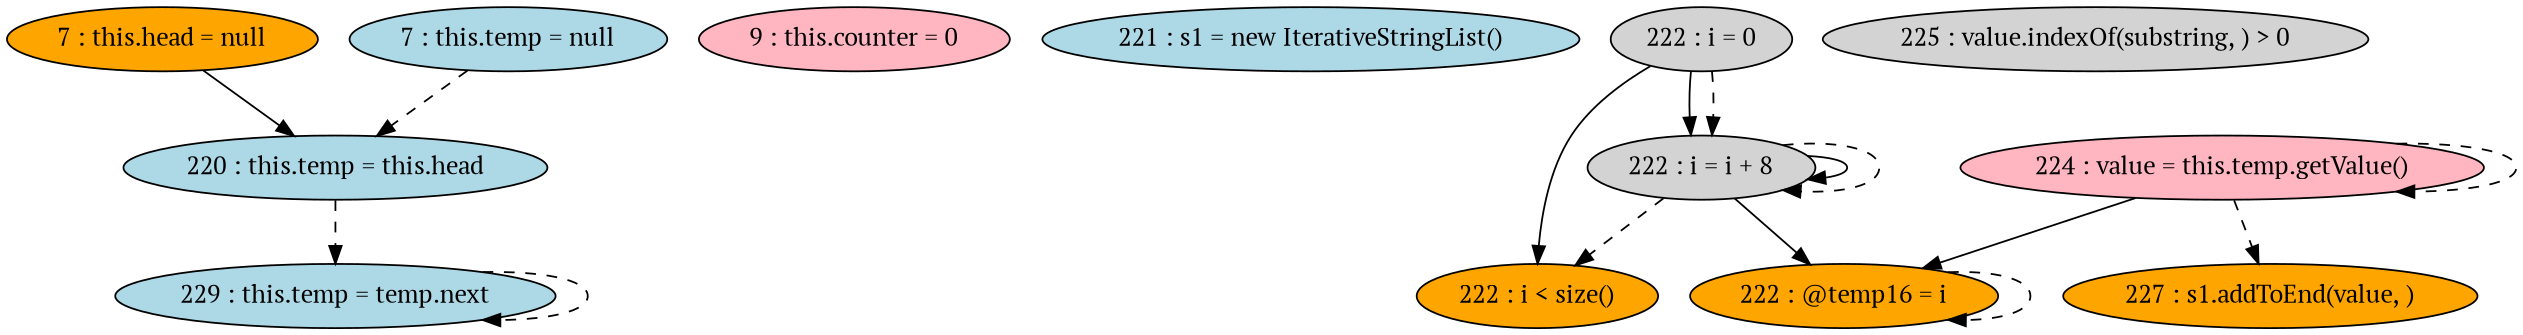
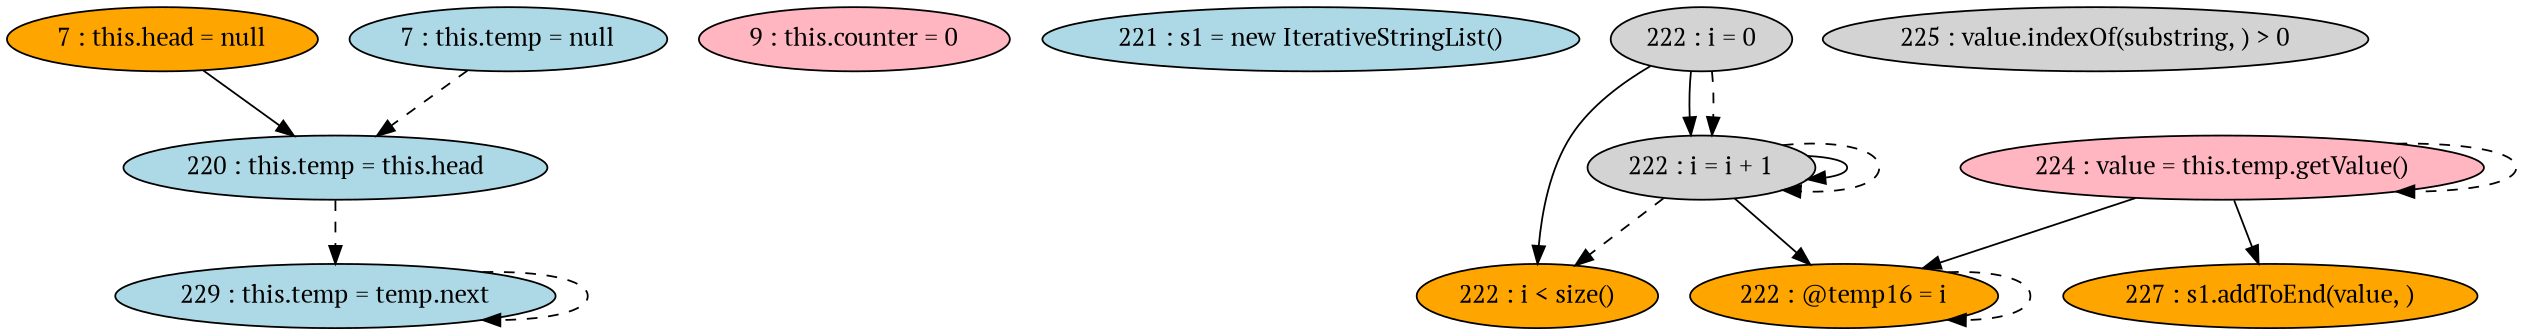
(1701, 168) -> (1701, 168)
(2243, 224) -> (2243, 224)
